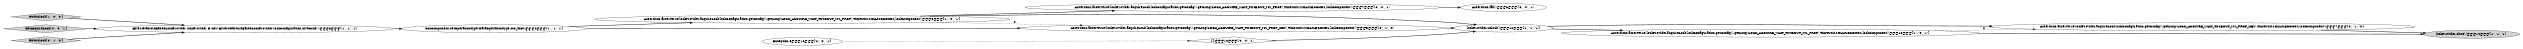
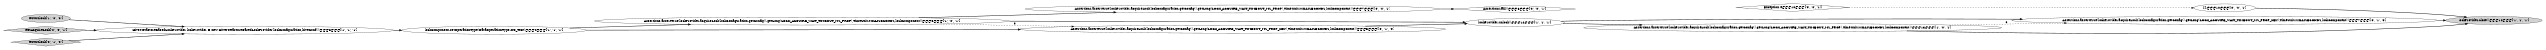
(1503, 7) -> (1515, 9)
(46, 17) -> (46, 18)
(1373, 38) -> (2360, 11)
(802, 41) -> (1793, 7)
(1233, 41) -> (2225, 8)
